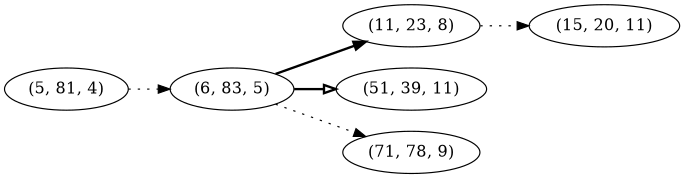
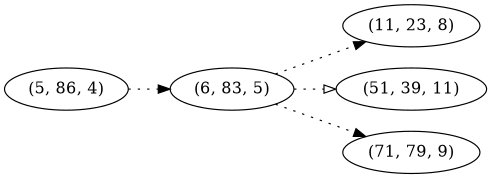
(604, 26) -> none
(315, 60) -> (315, 60)
(66, 89) -> (66, 89)
(309, 89) -> (309, 89)
(411, 152) -> (411, 152)
